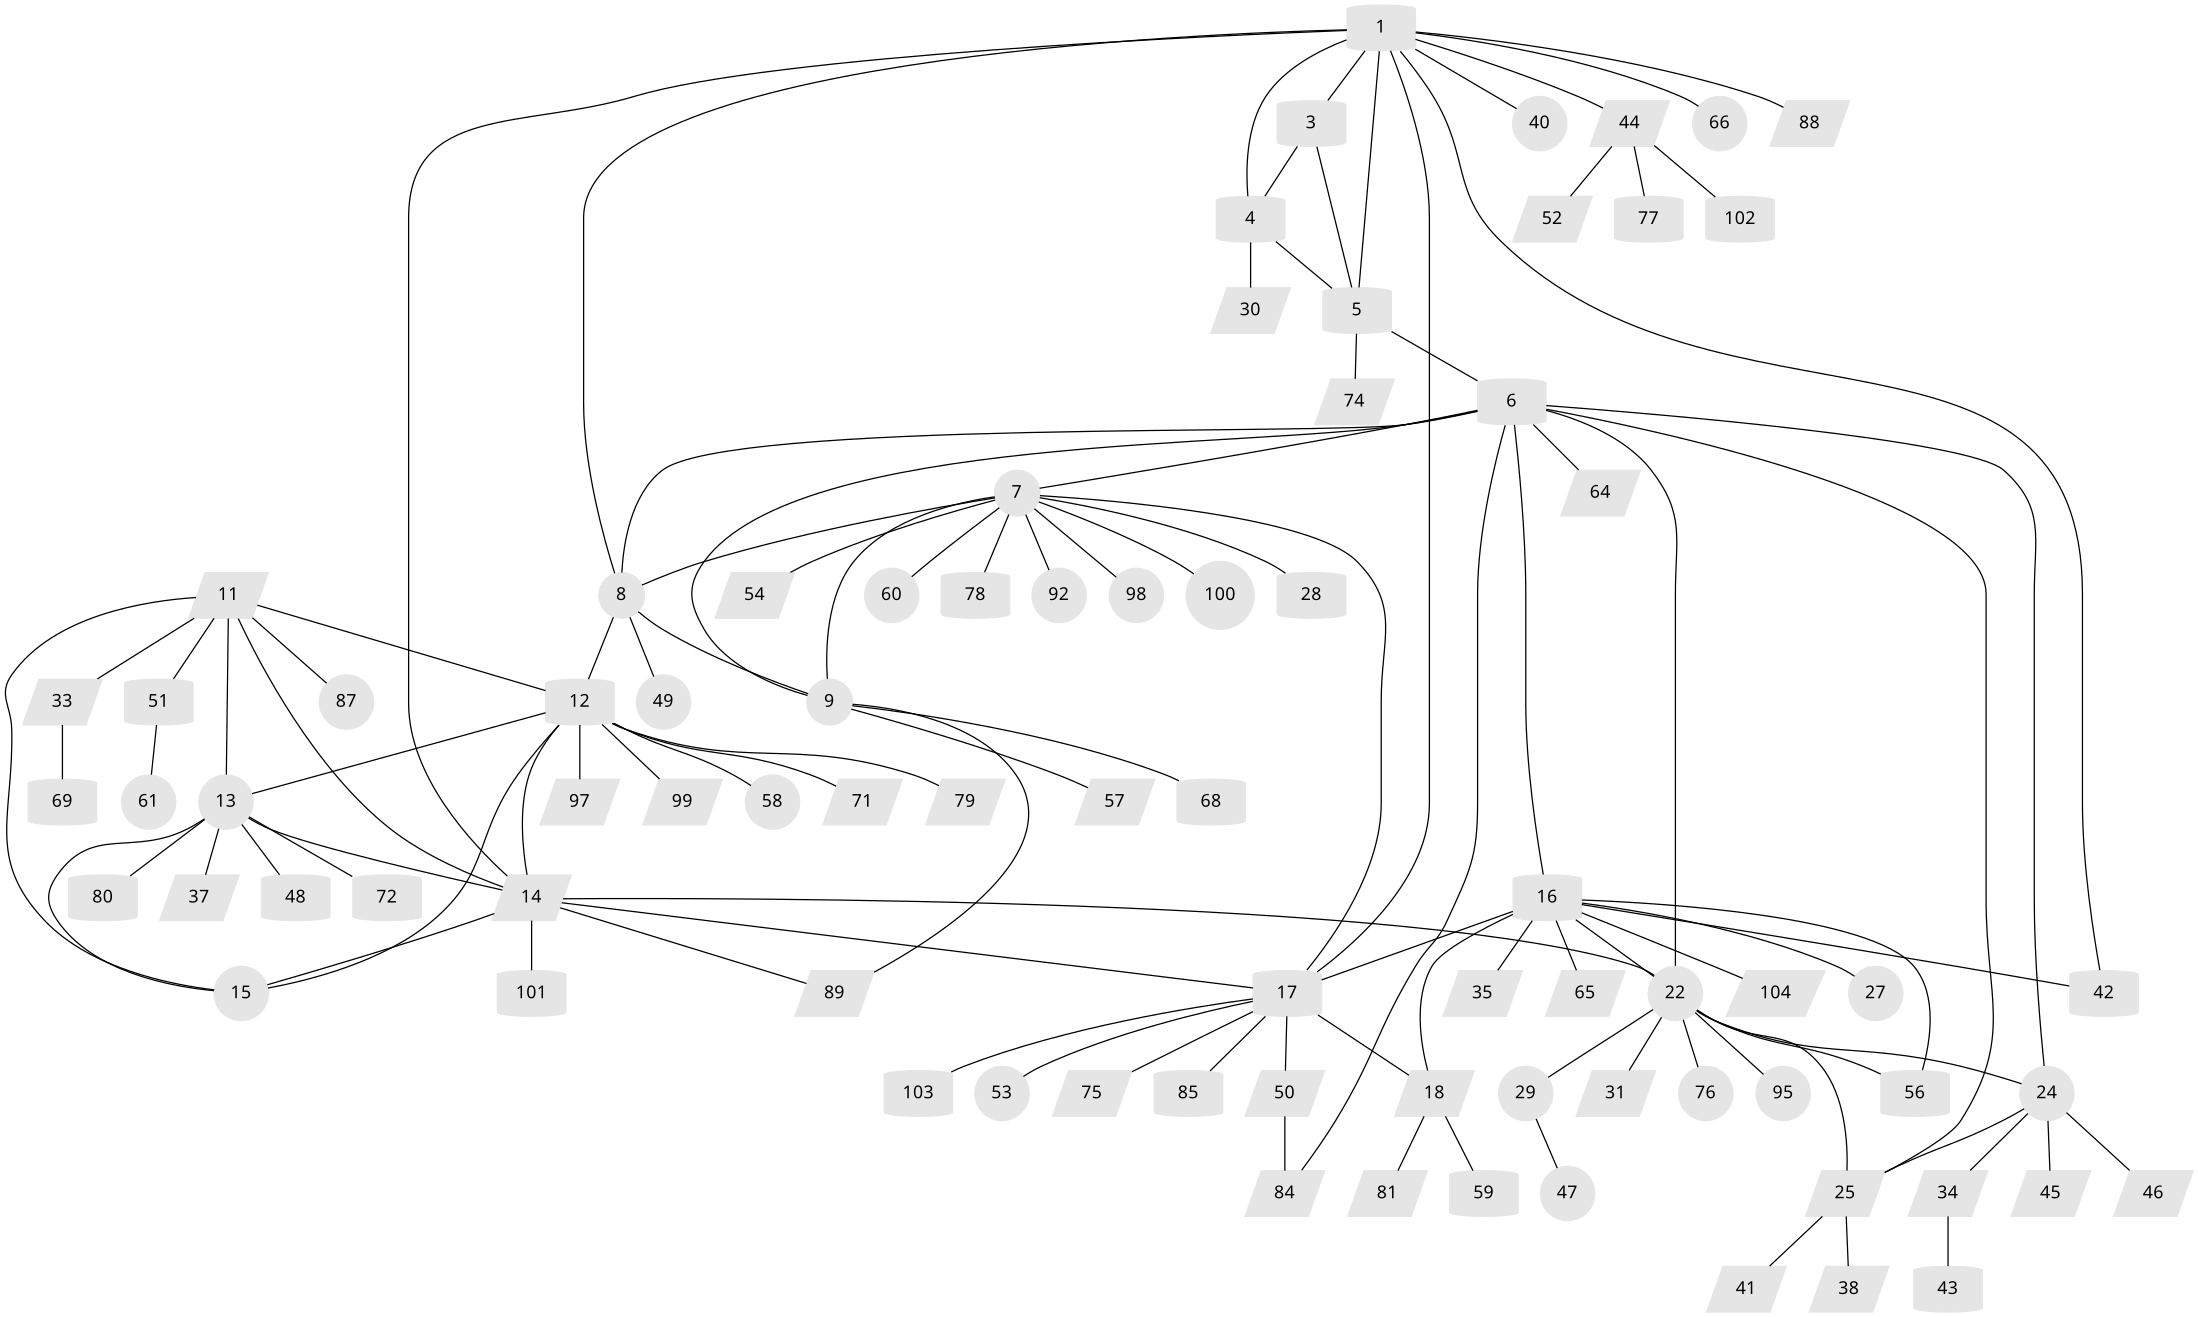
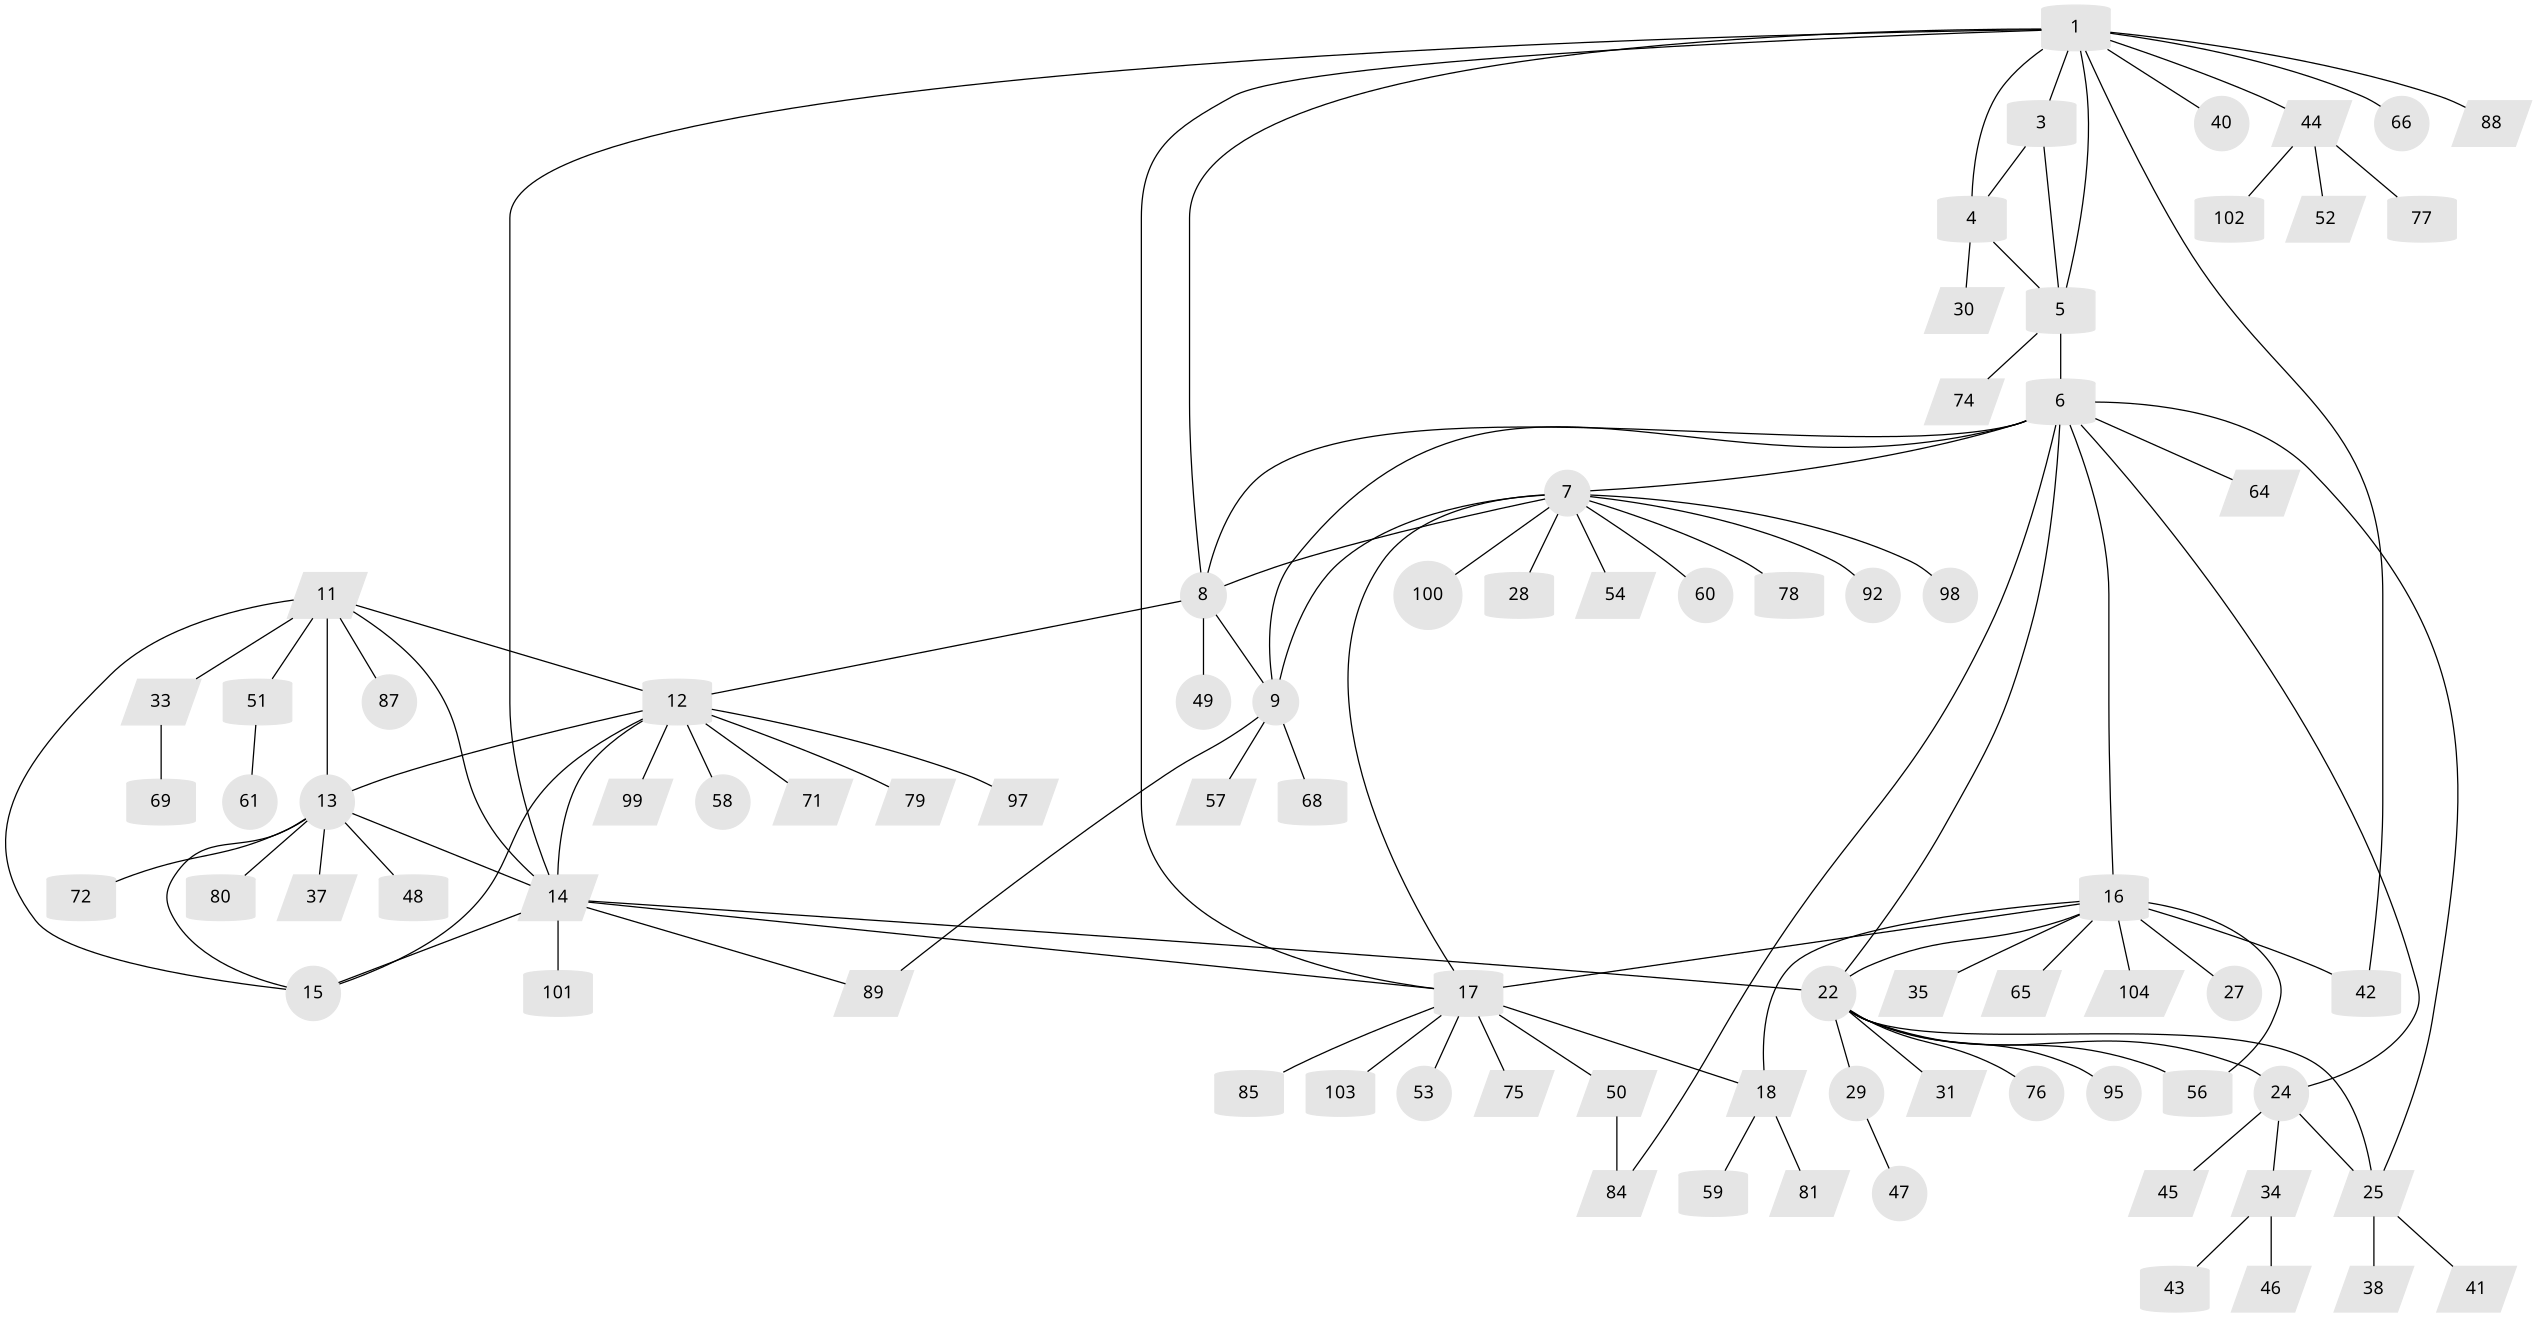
(2098, 1142) -> (2271, 1241)
